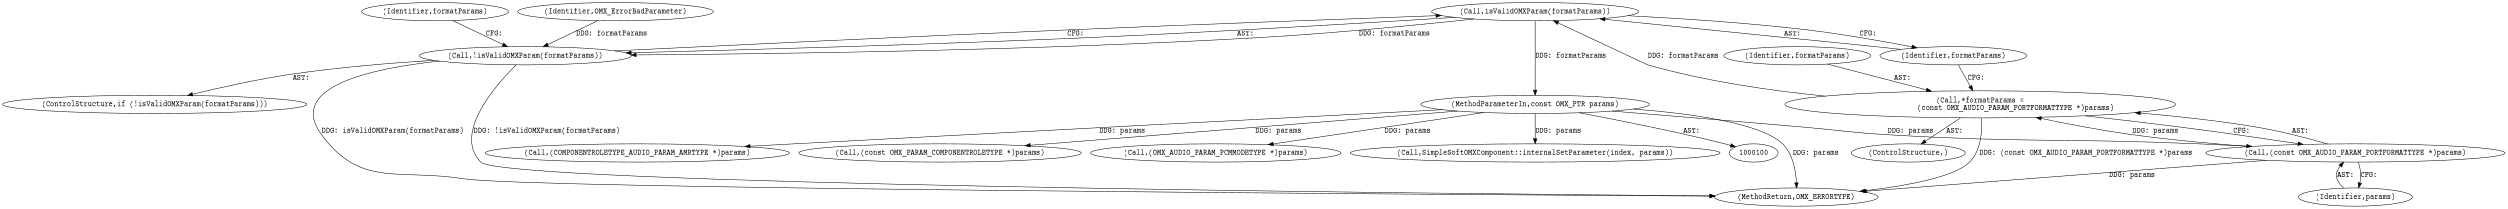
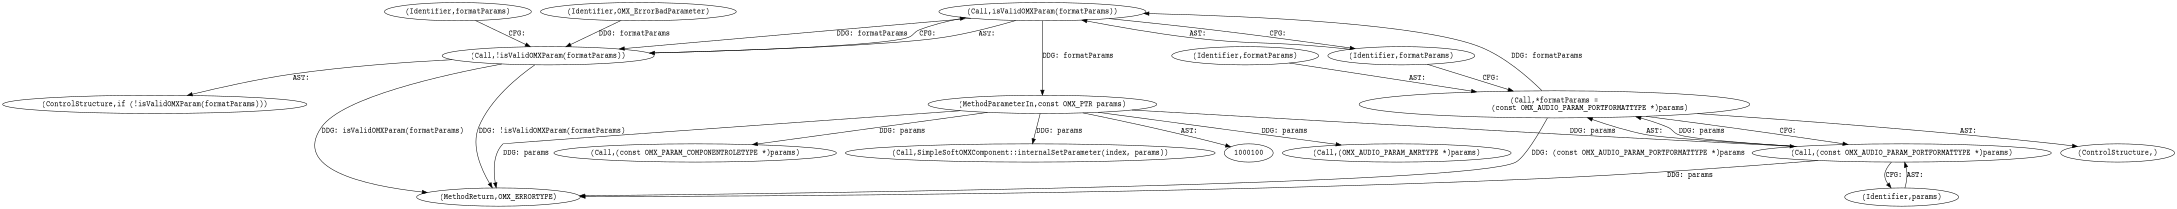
(637, 153) -> (1397, 153)
(1216, 153) -> none
